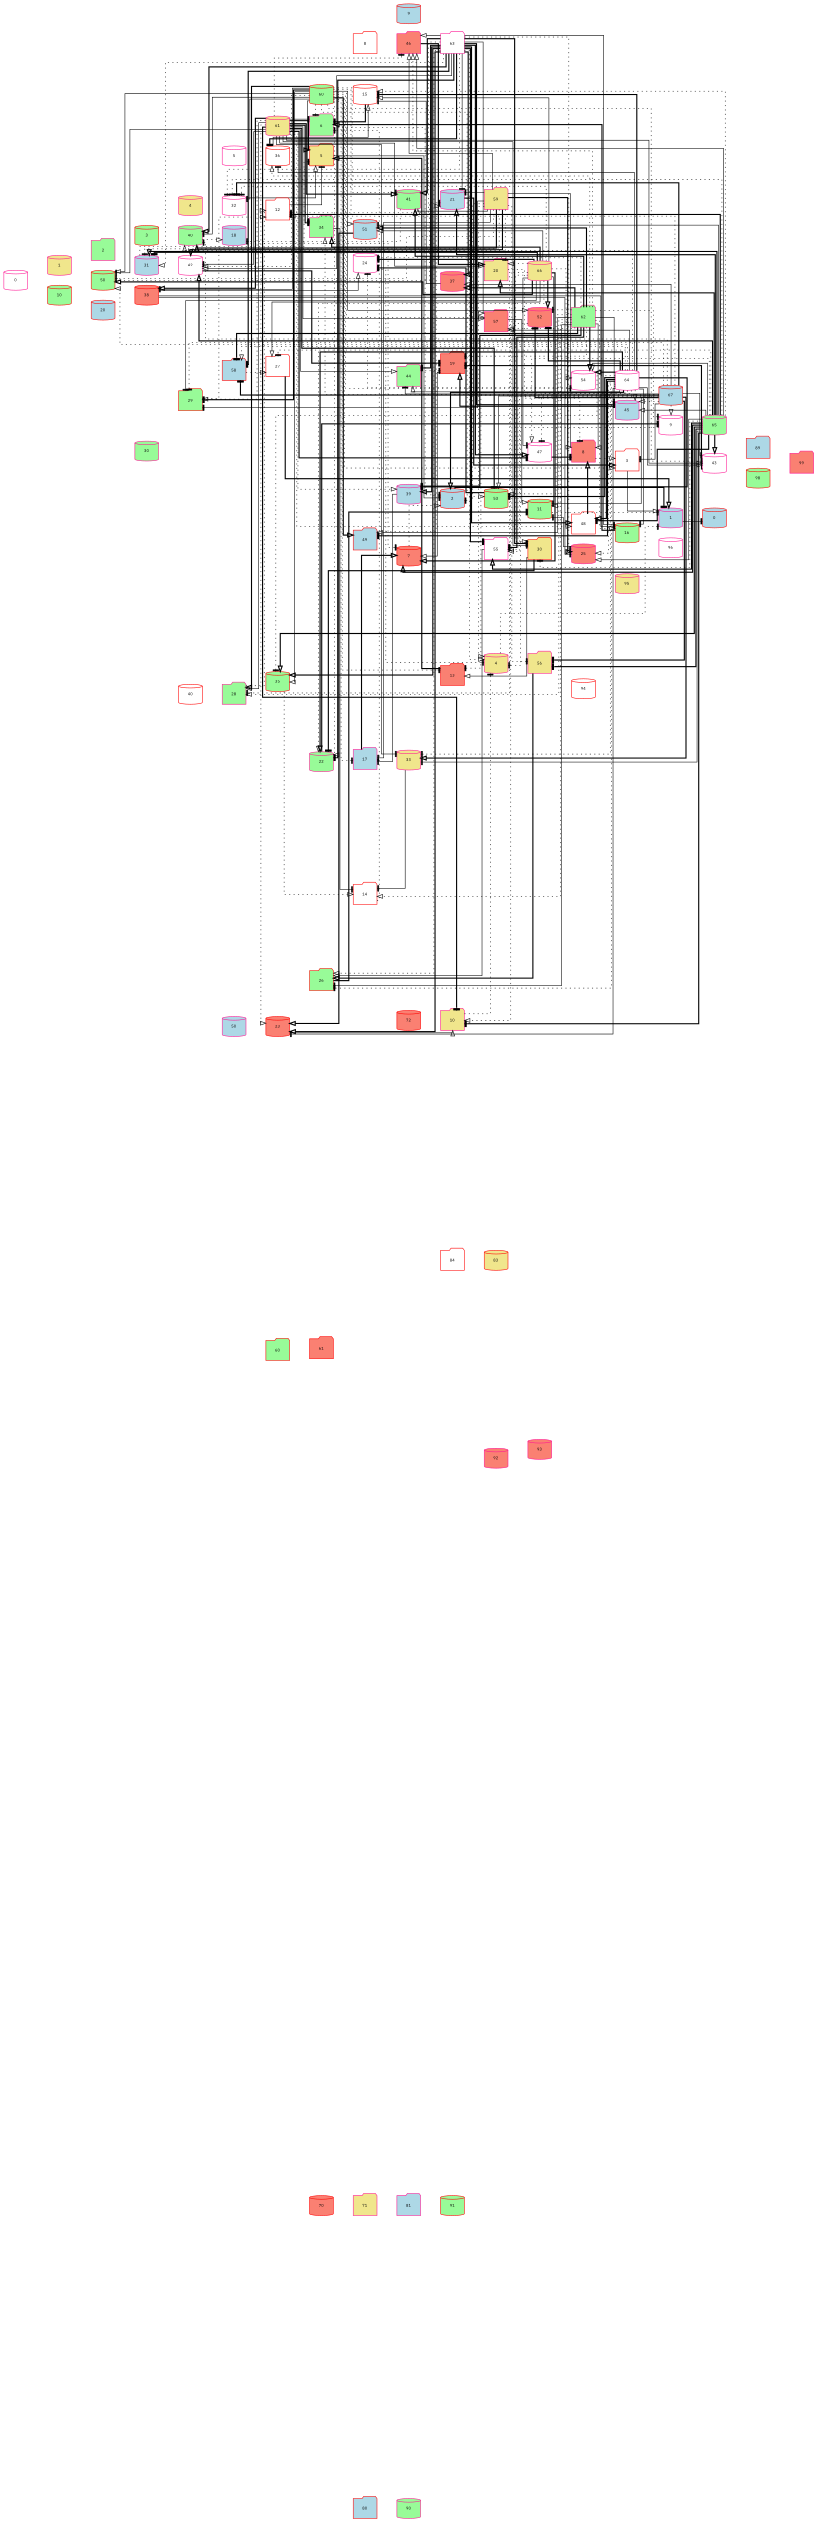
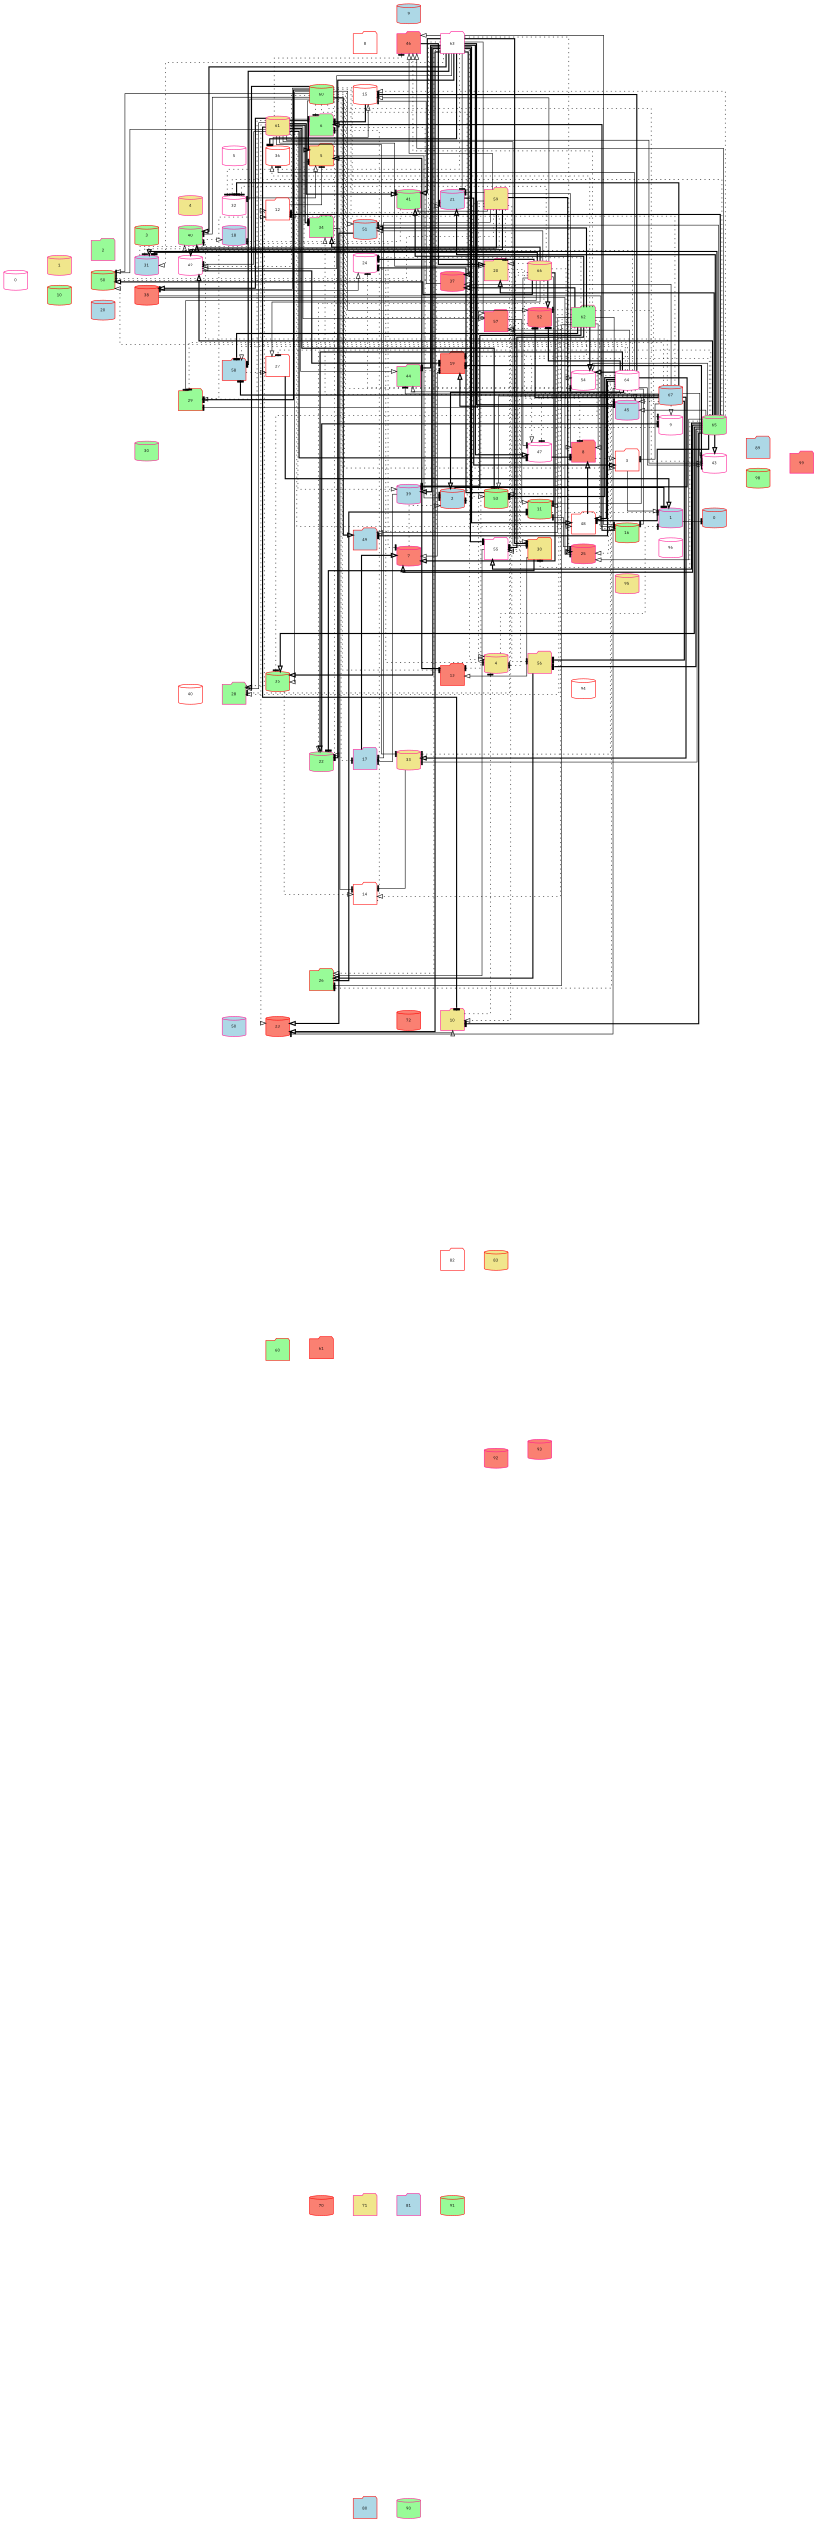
(409, 556) -> (409, 556)
(452, 1260) -> (452, 1260)
